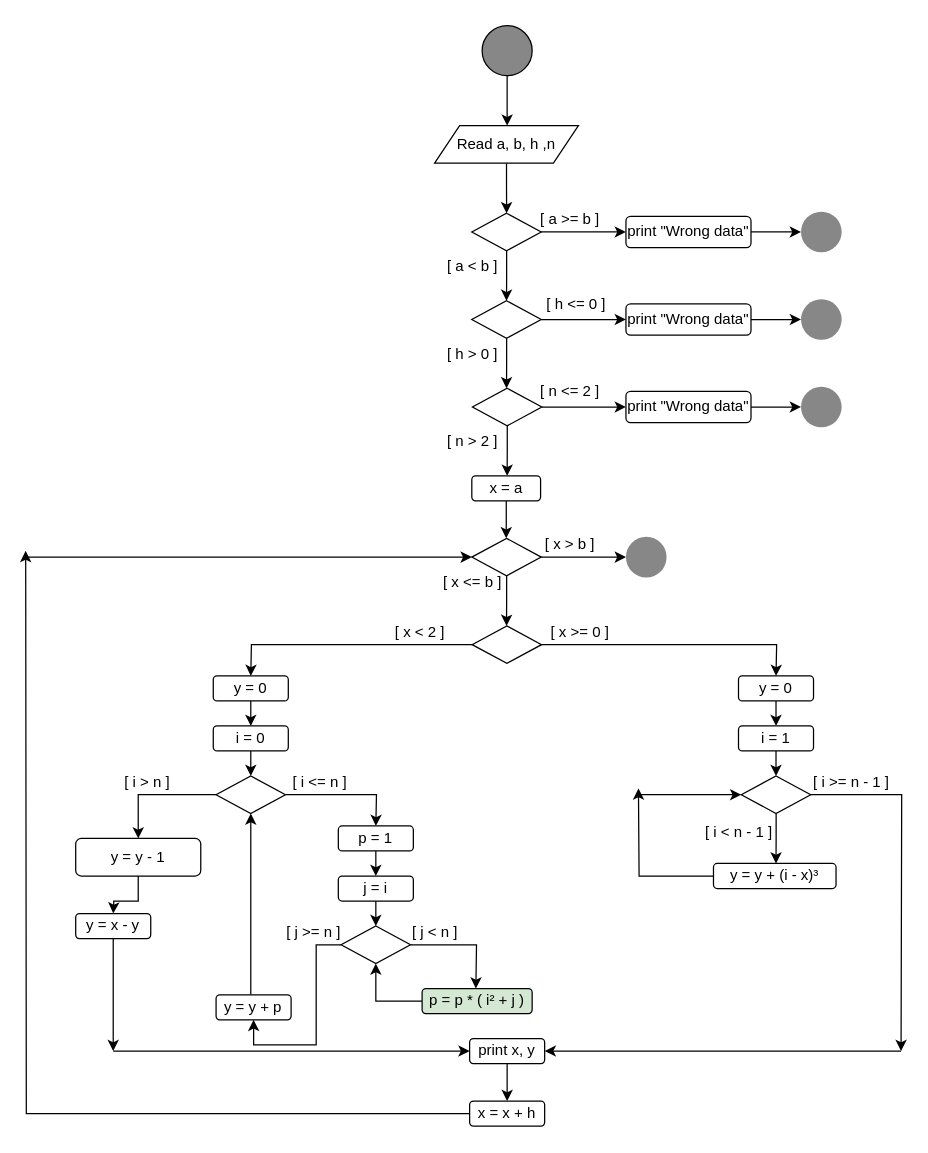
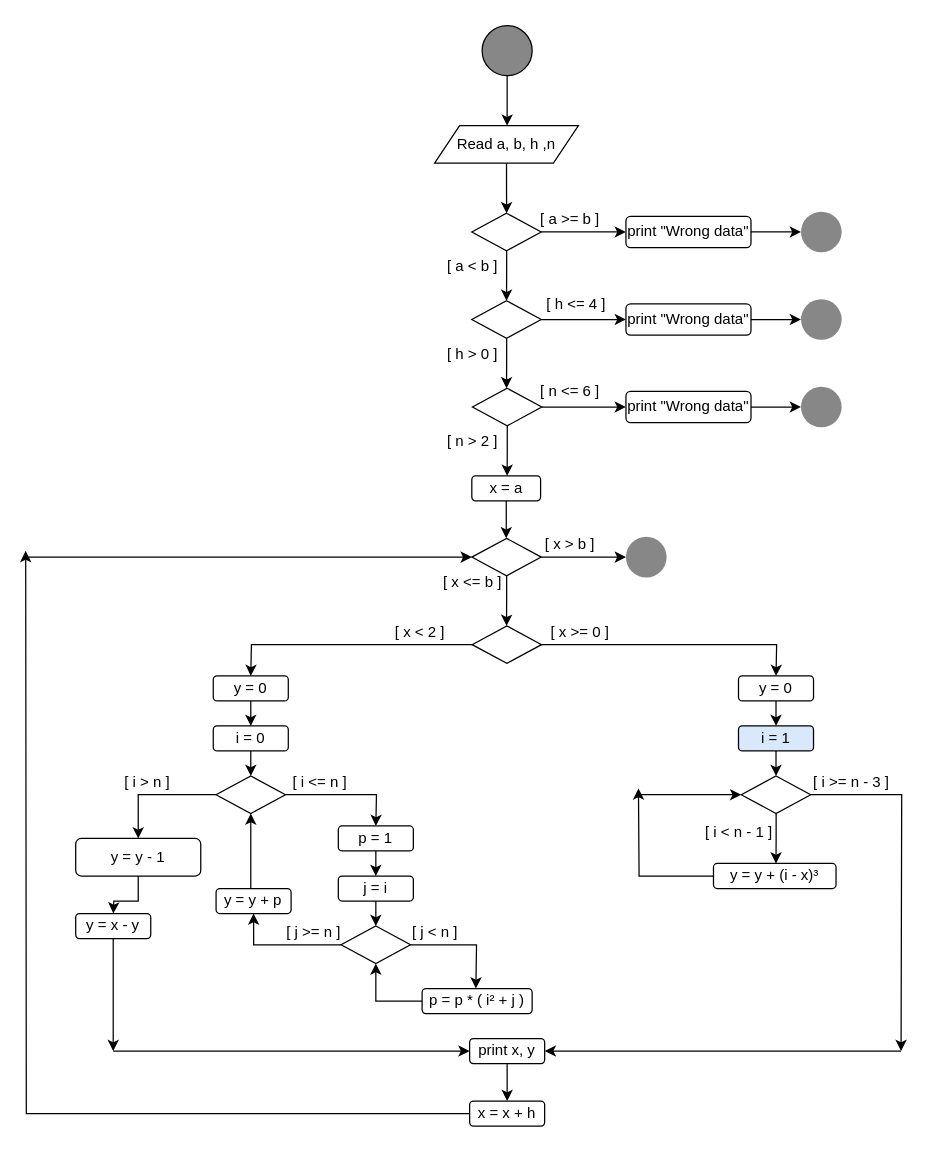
(576, 304) -> (576, 304)
(570, 392) -> (570, 392)
(776, 738) -> (776, 738)
(851, 782) -> (851, 782)
(477, 1001) -> (477, 1001)
(253, 1007) -> (253, 901)
